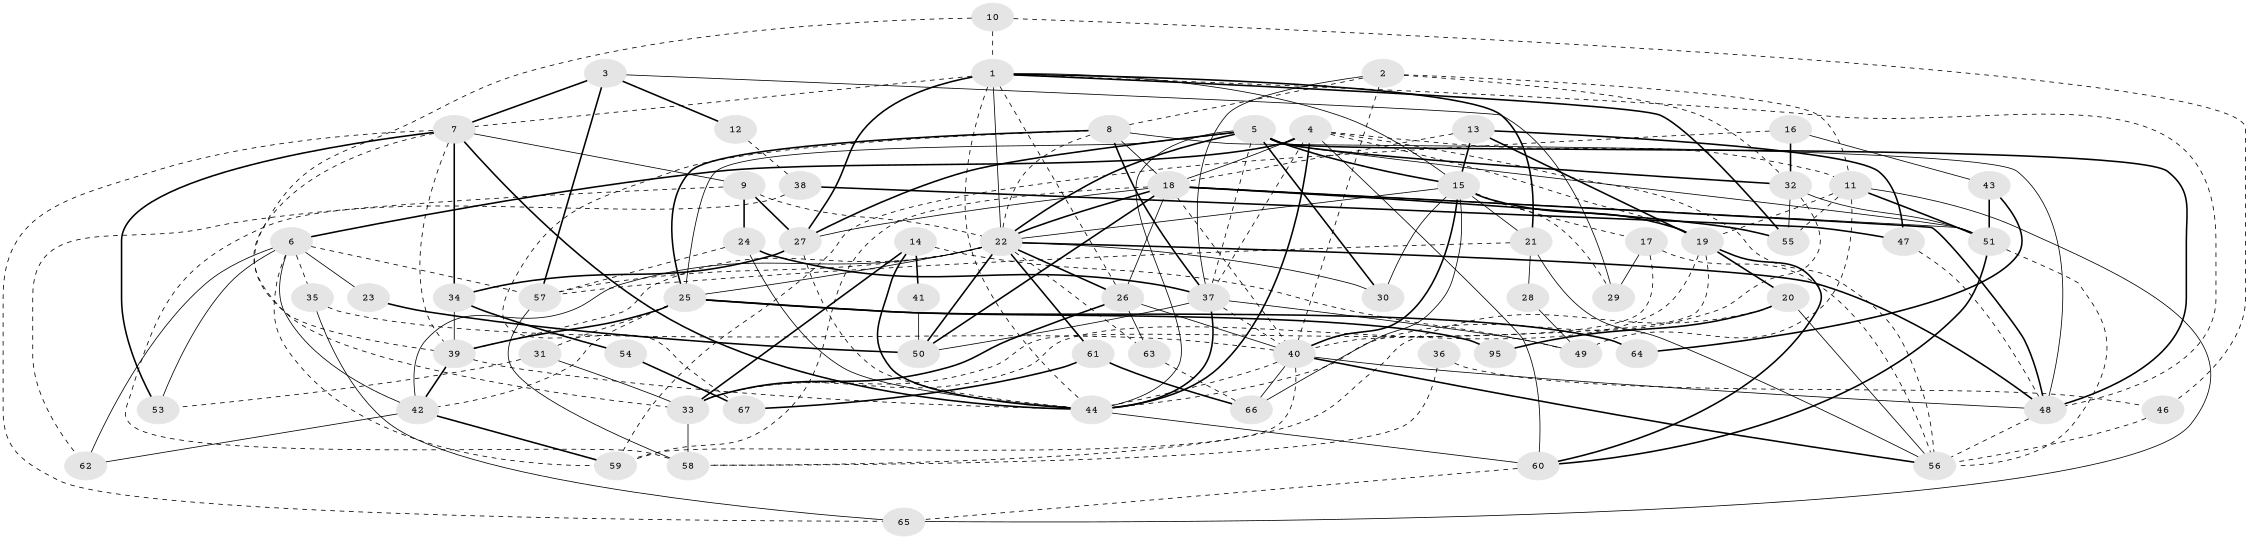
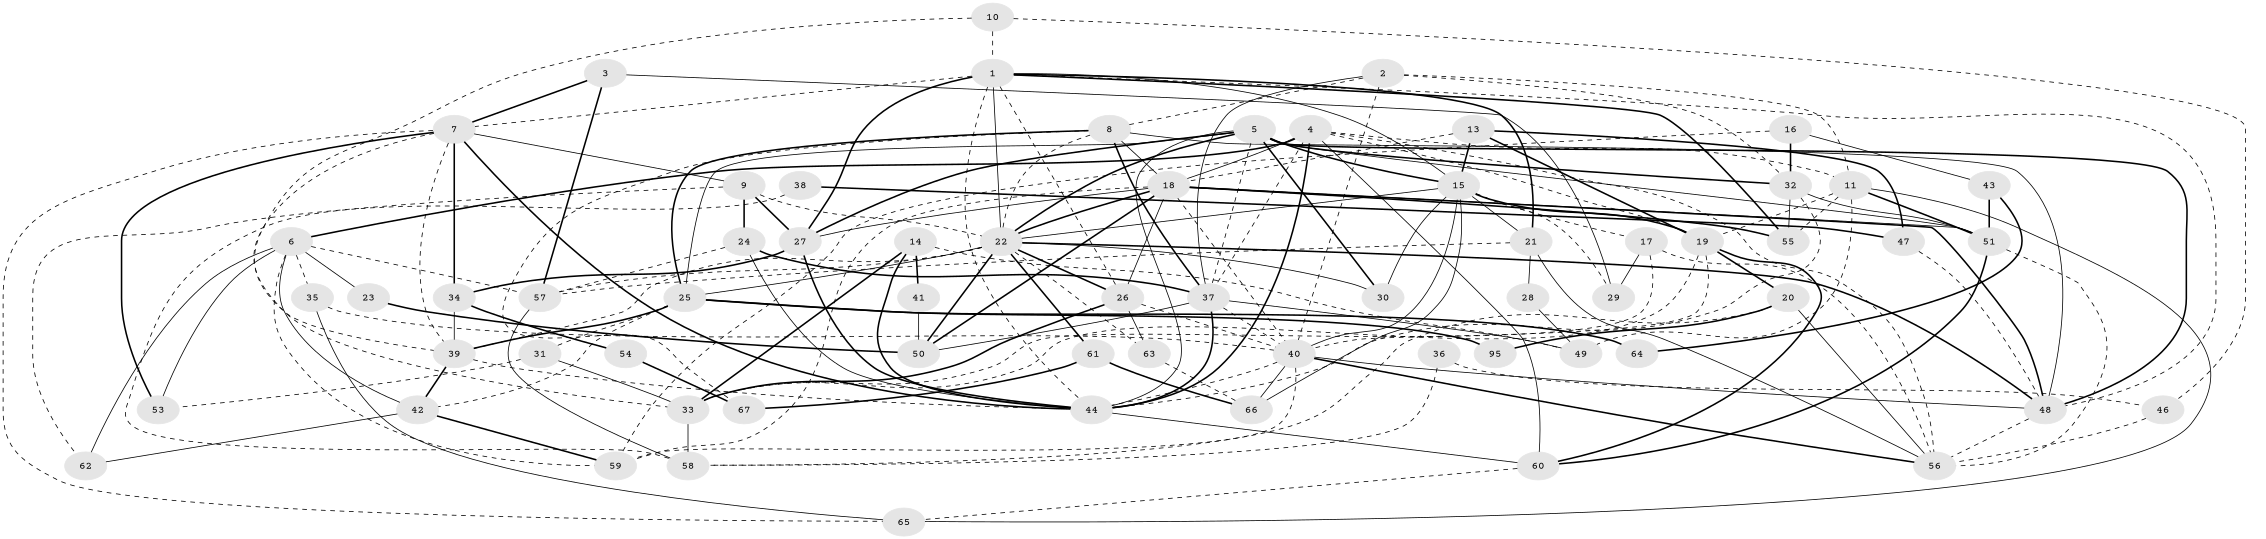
(736, 129) -> none
(593, 298) -> none
(1416, 306) -> (1416, 306)
(1209, 326) -> (1209, 326)
(882, 372) -> (882, 372)
